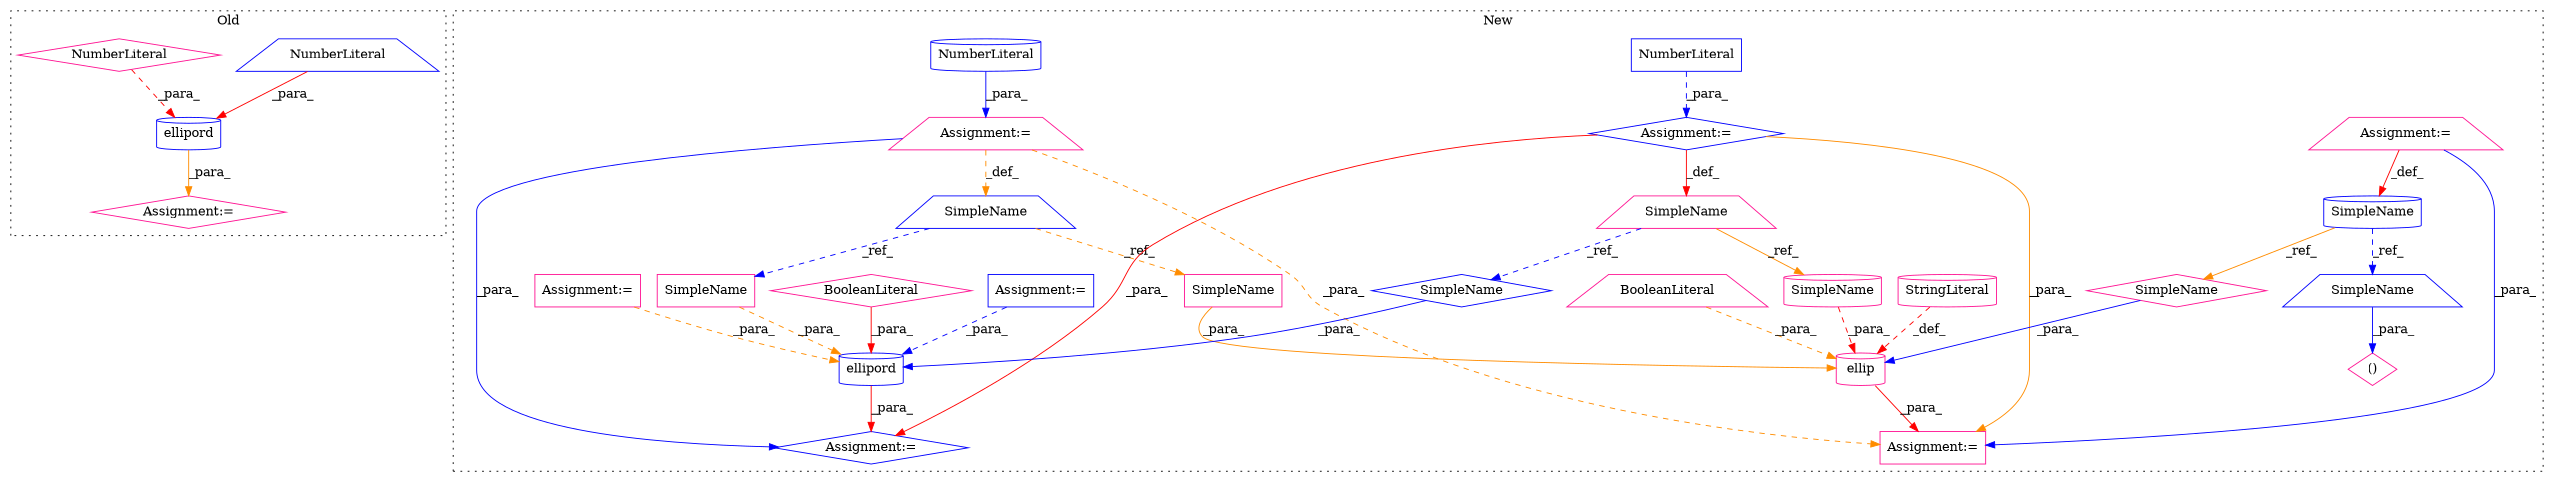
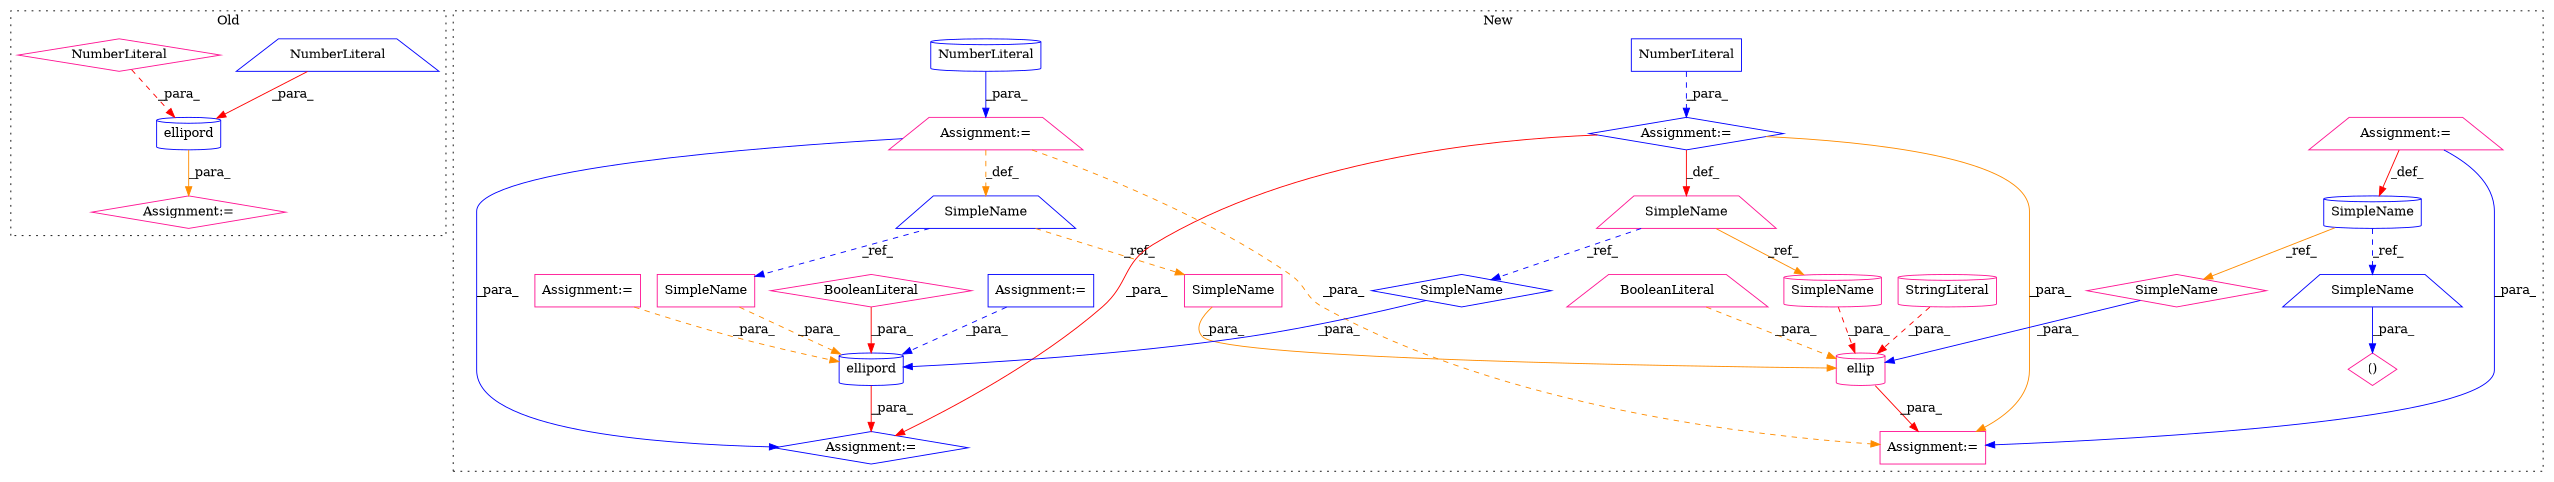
(1929, 330) -> (1929, 330)
